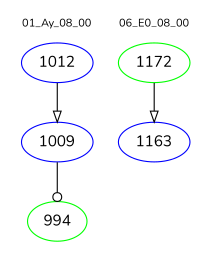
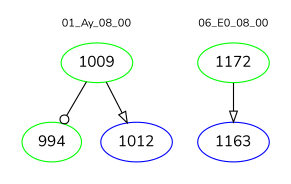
(57, 97) -> (114, 98)
(57, 142) -> (97, 63)
